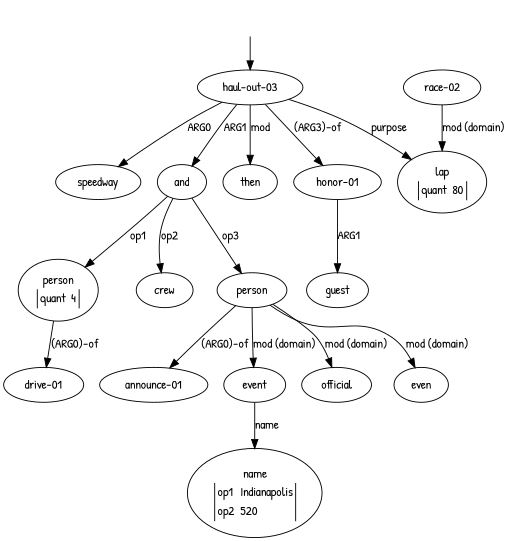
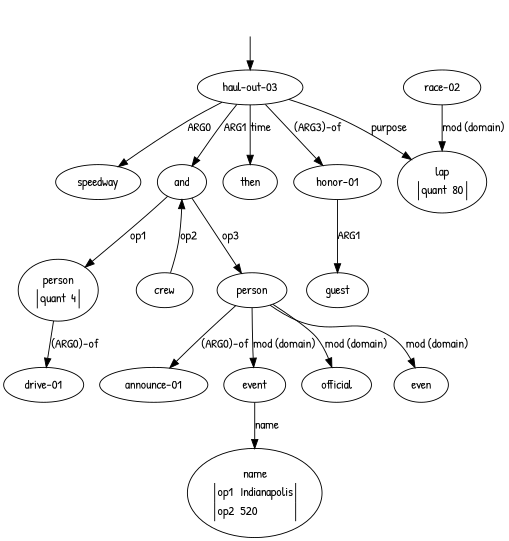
(261, 128) -> (261, 128)
(161, 230) -> (179, 241)
